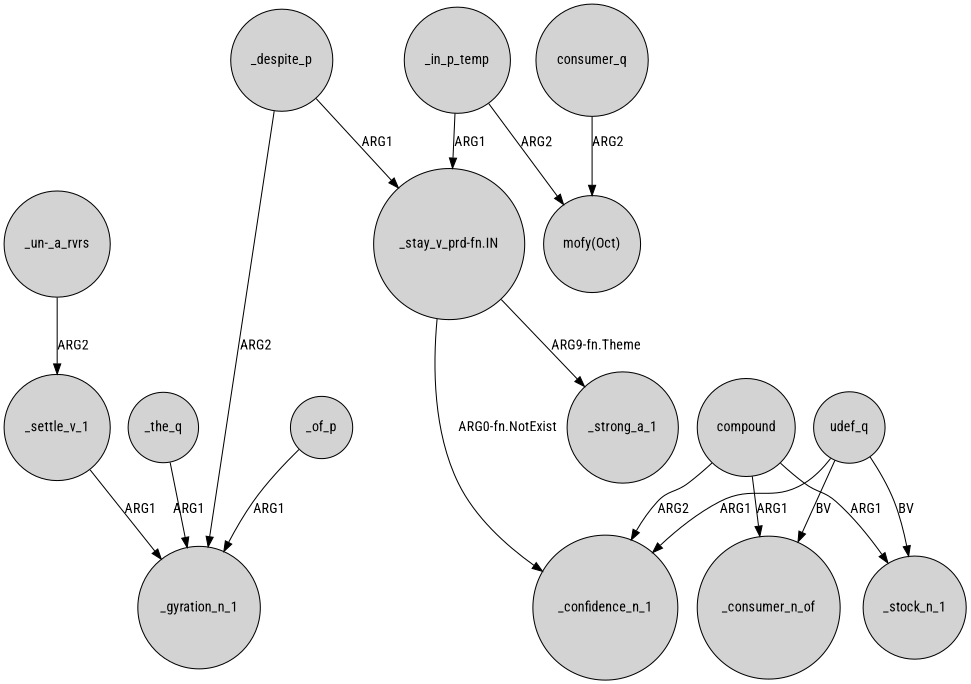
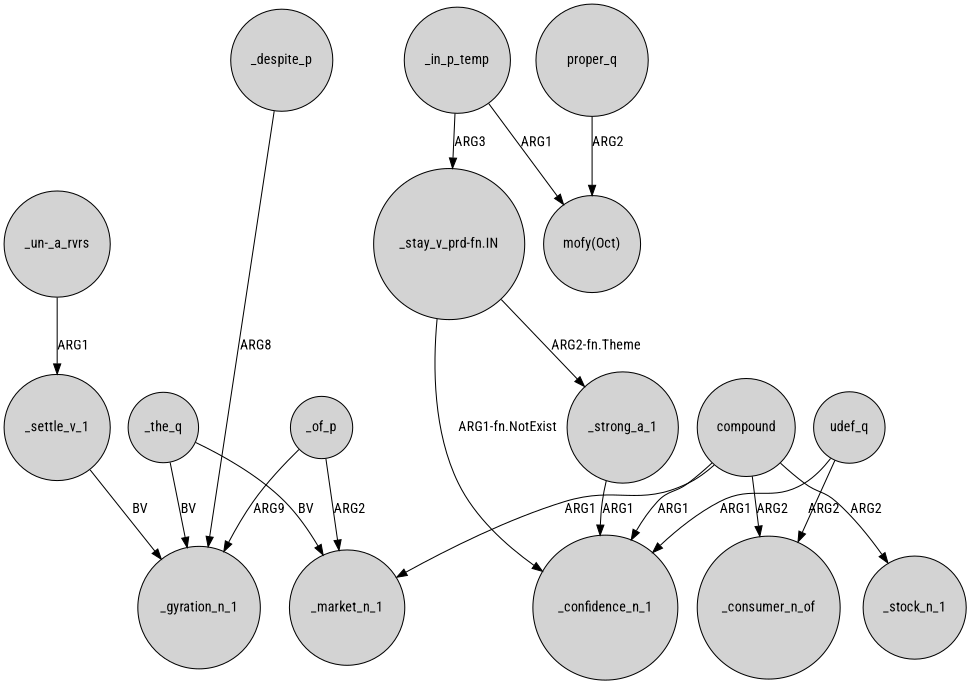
(592, 60) -> (592, 60)
(354, 139) -> none
(470, 142) -> (470, 142)
(536, 142) -> (536, 142)
(73, 346) -> (73, 346)
(256, 346) -> (256, 346)
(596, 346) -> (596, 346)
(508, 428) -> (508, 428)
(893, 499) -> none
none -> (602, 503)
(140, 509) -> (140, 509)
(189, 509) -> (189, 509)
(269, 509) -> (269, 509)
(673, 509) -> (673, 509)
(772, 509) -> (772, 509)
(824, 509) -> (824, 509)
(866, 509) -> (866, 509)
none -> (347, 608)
